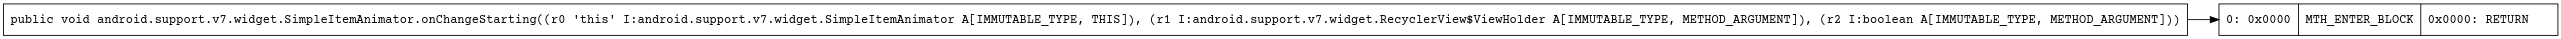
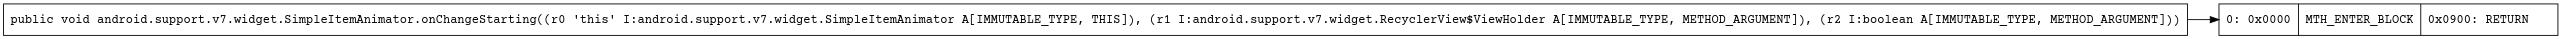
(2489, 19) -> (2489, 19)
